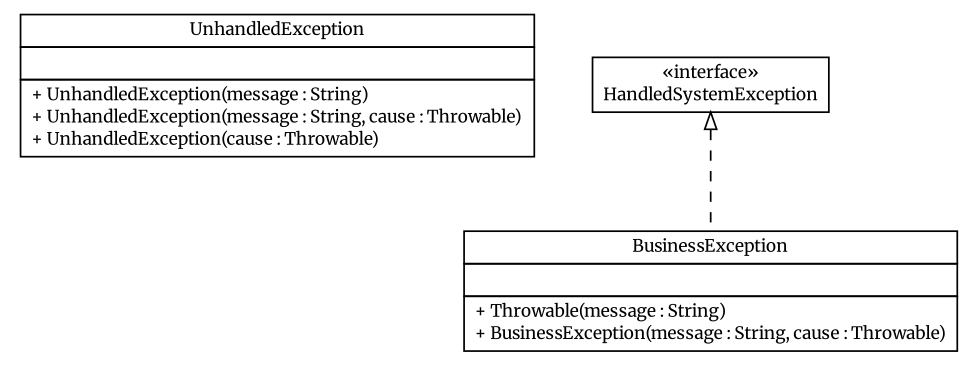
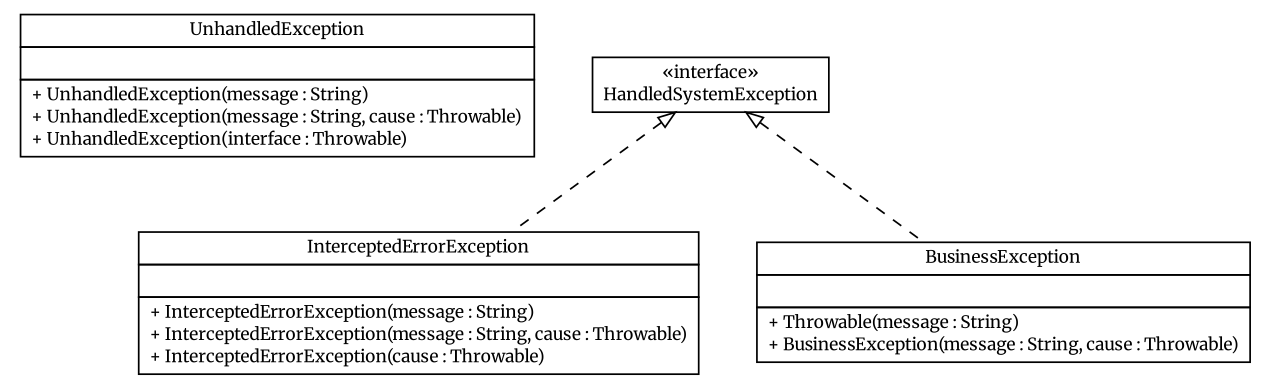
(206, 140) -> (220, 140)
none -> (418, 302)
